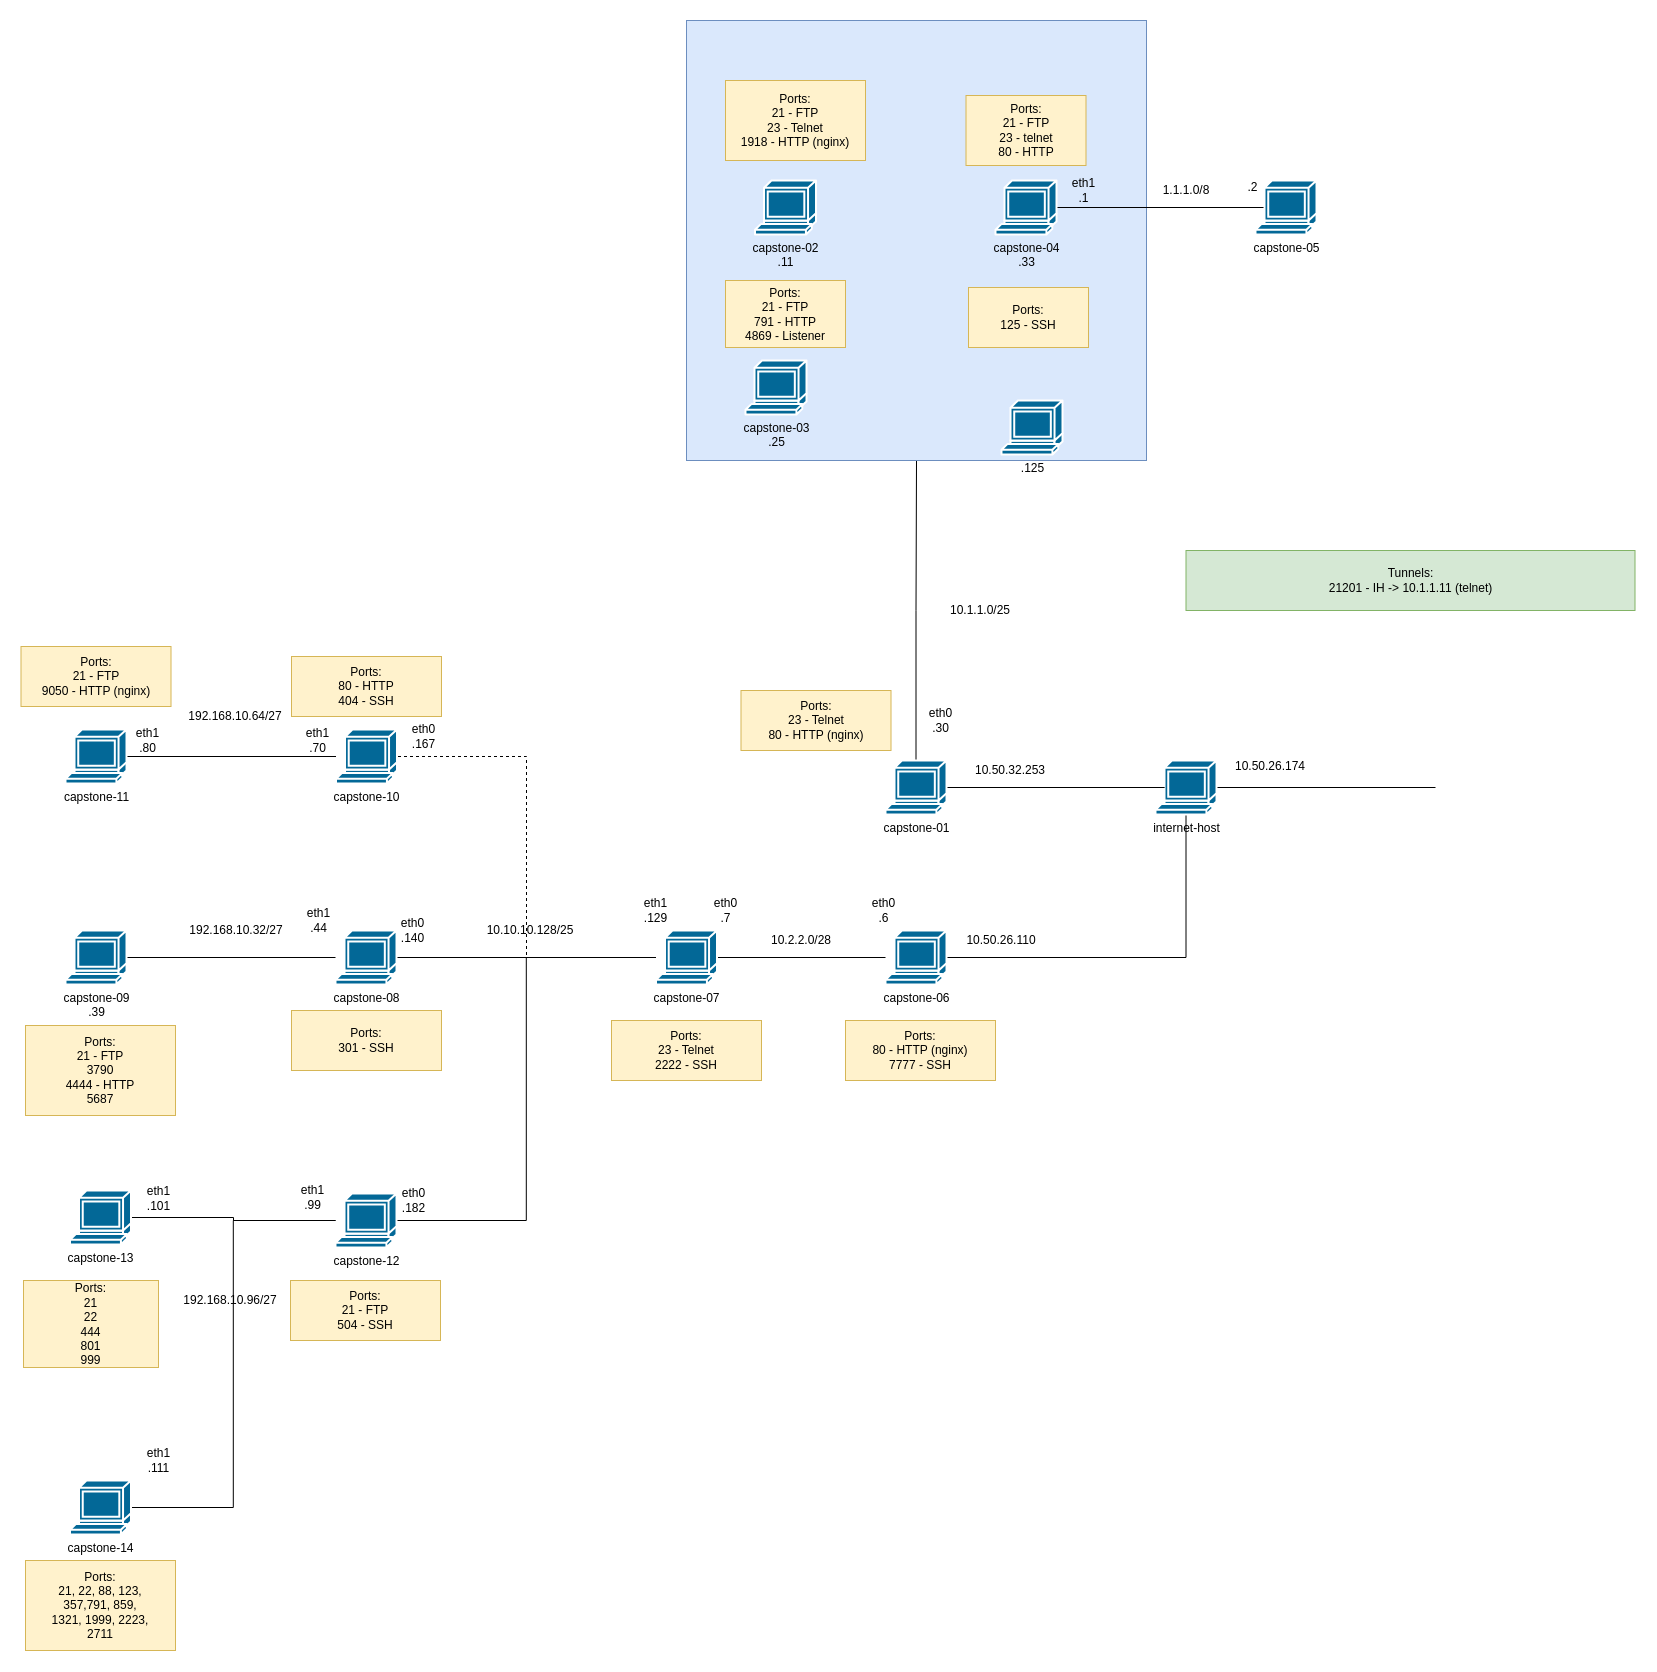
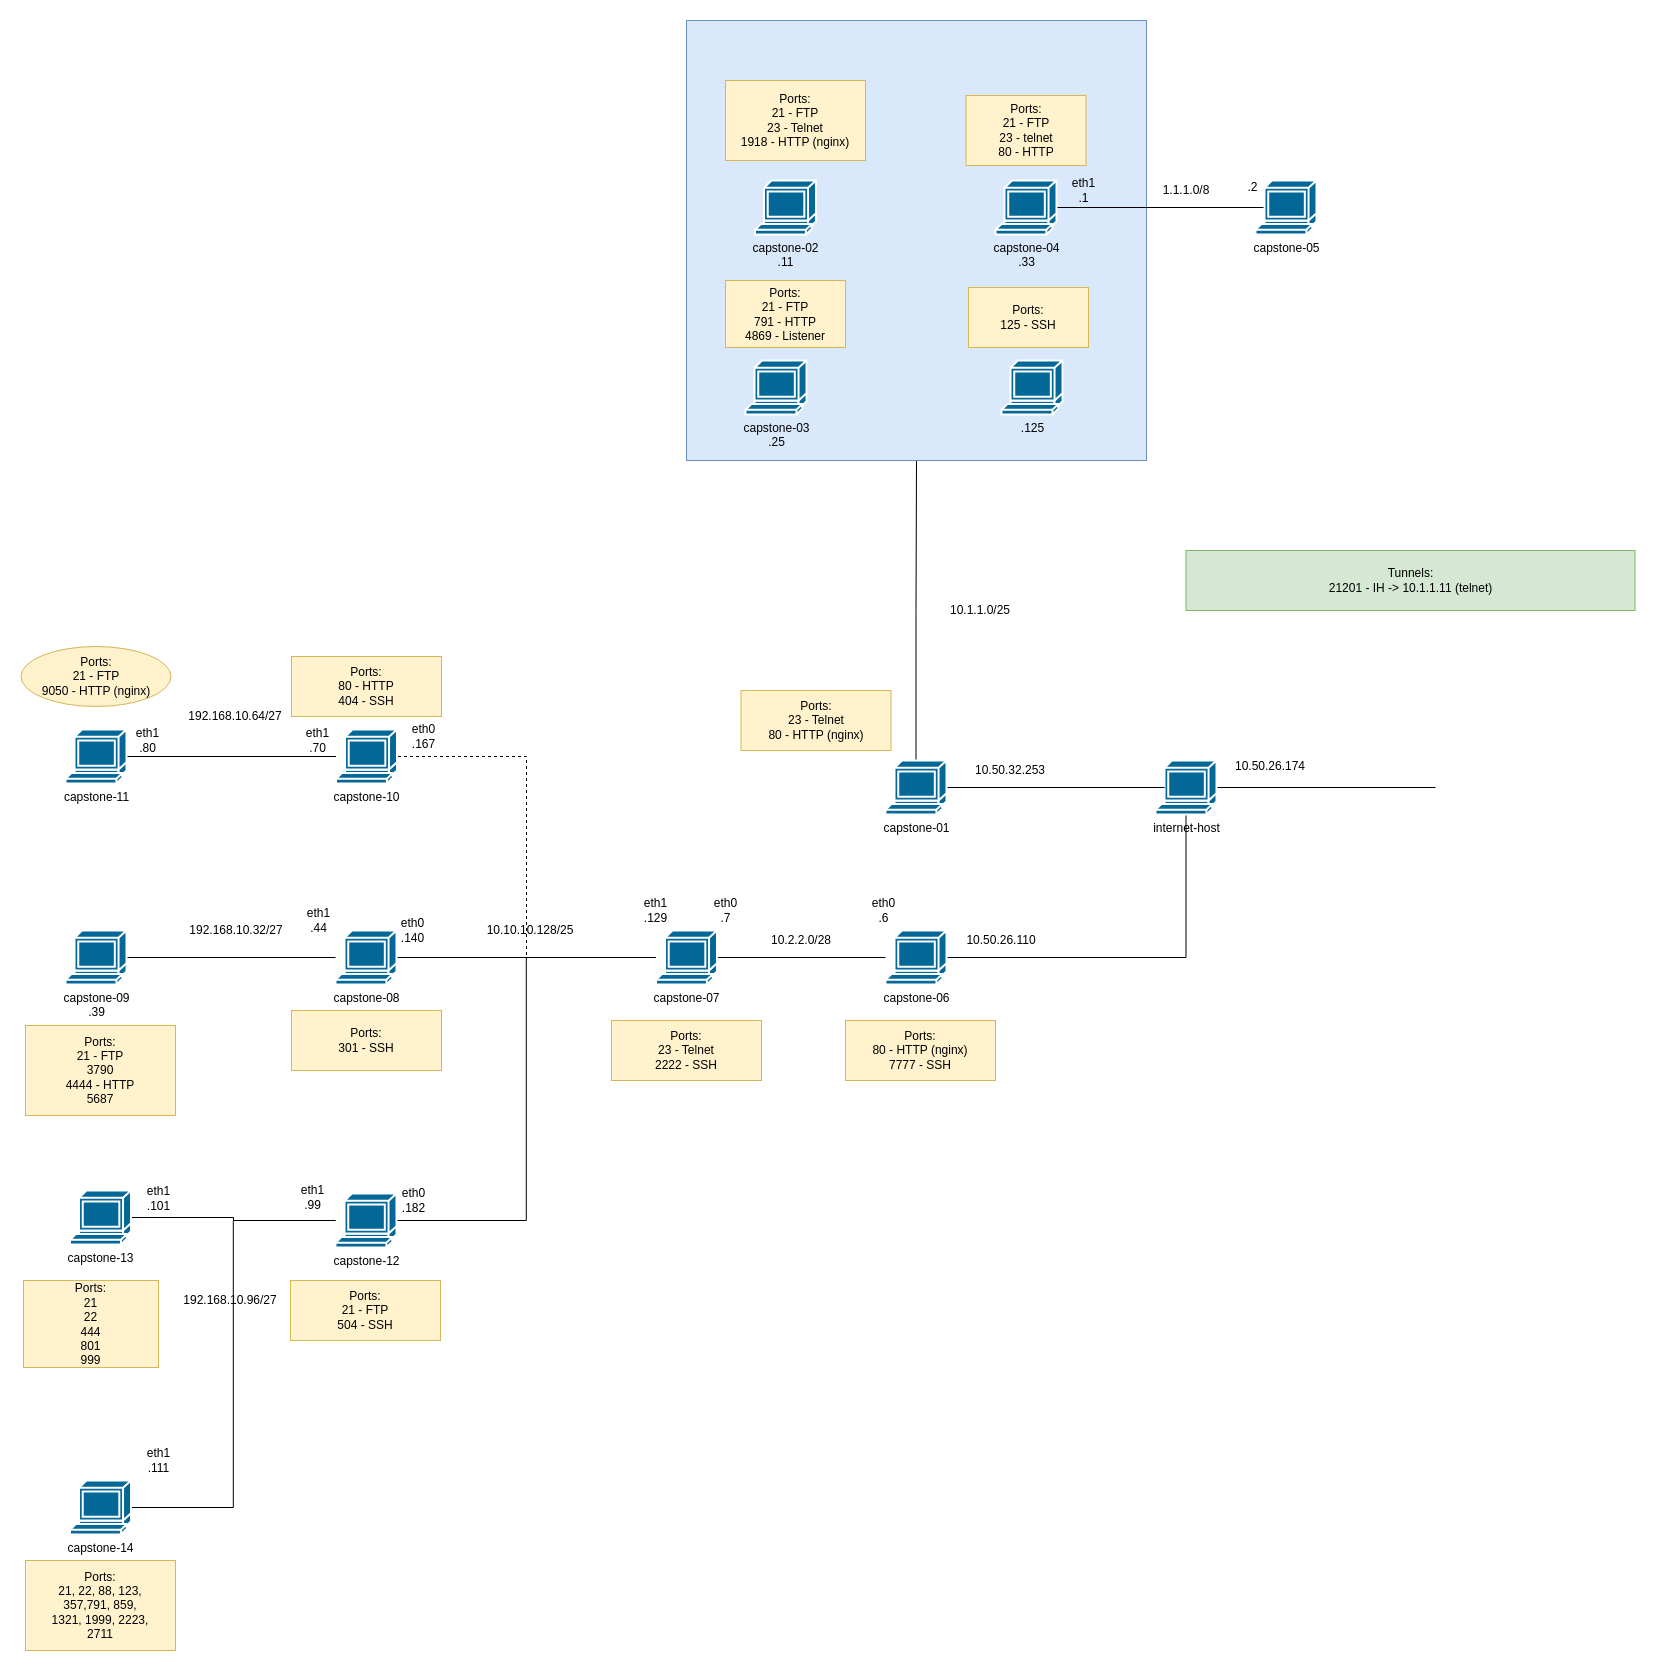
(1032, 428) -> (1032, 388)
(96, 677) -> (96, 677)
(941, 721) -> none
